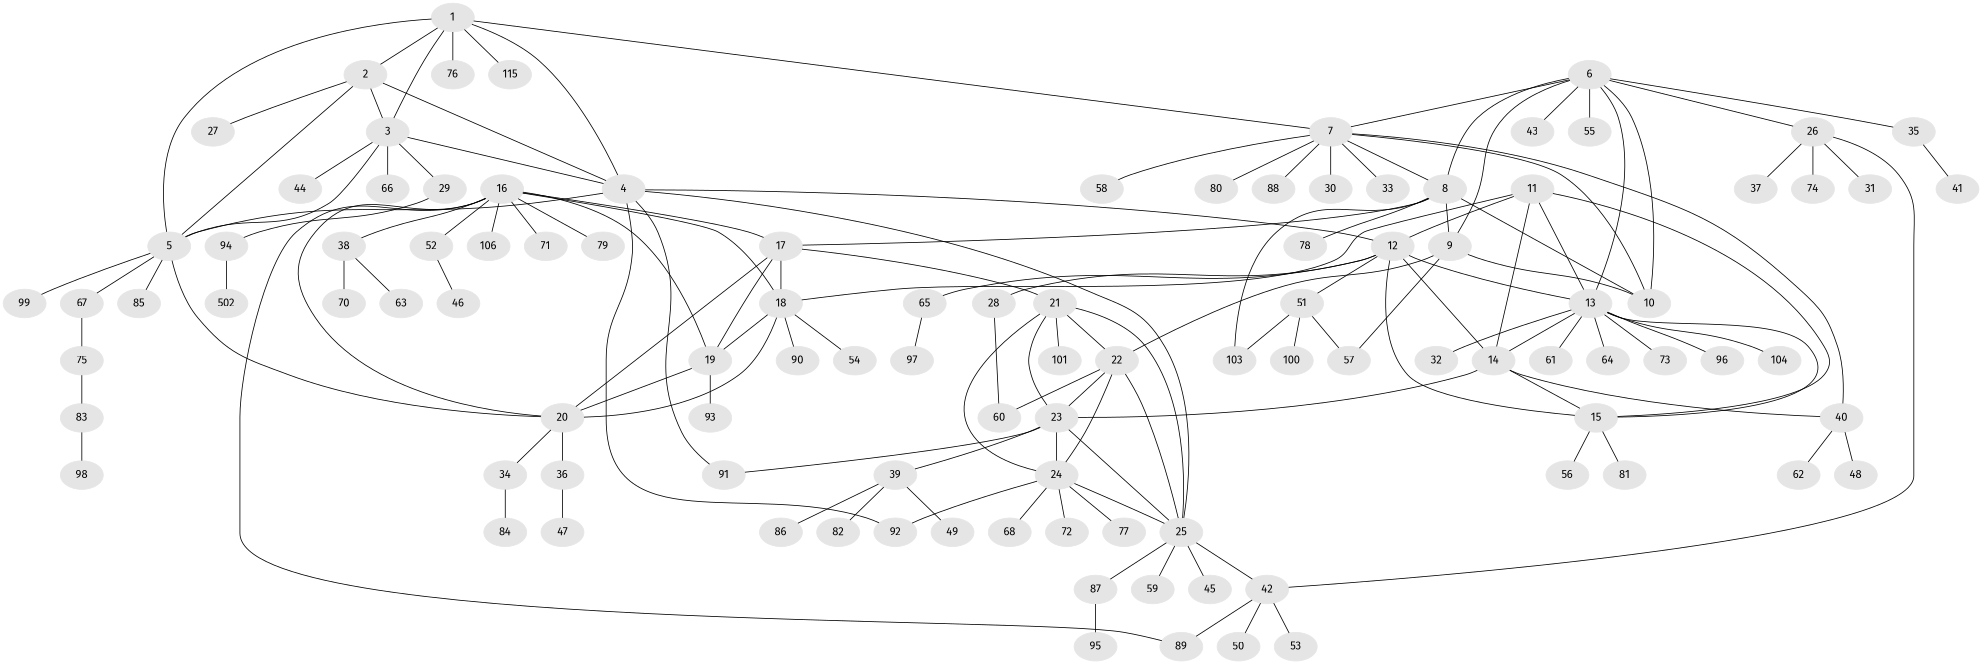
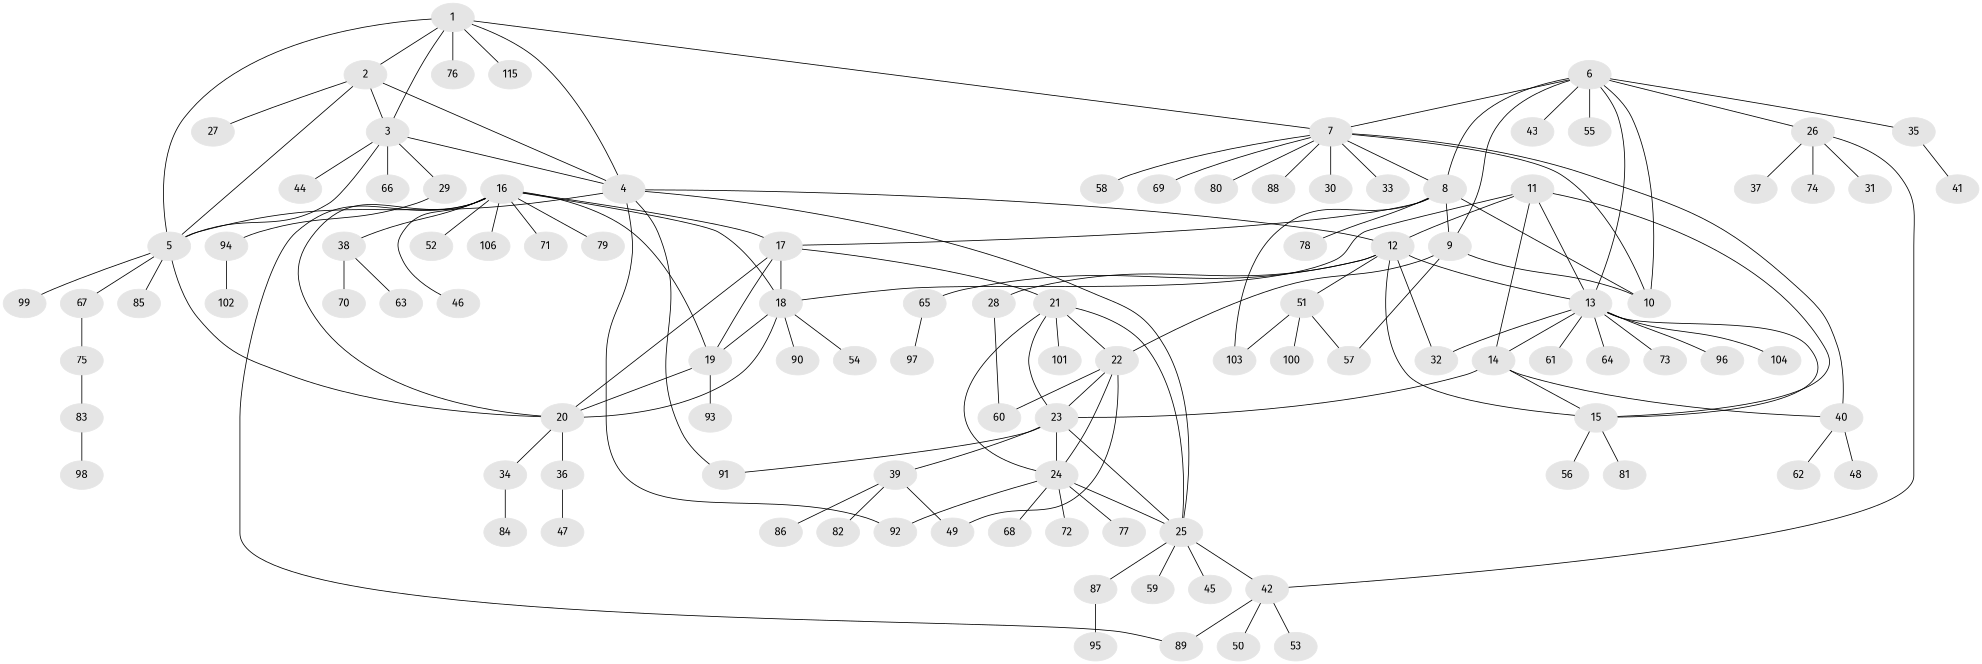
none -> (1159, 189)
(445, 275) -> (406, 229)
(226, 303) -> (226, 303)
(1443, 304) -> (1414, 303)
(1157, 444) -> (1093, 480)
